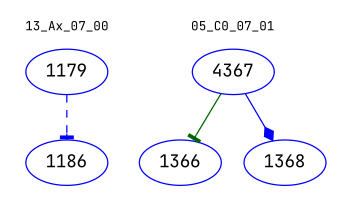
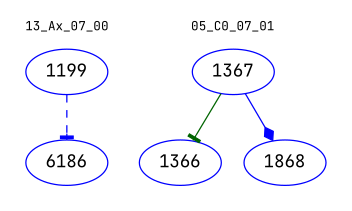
(67, 72) -> (67, 72)
(233, 72) -> (233, 72)
(67, 163) -> (67, 163)
(285, 163) -> (285, 163)
